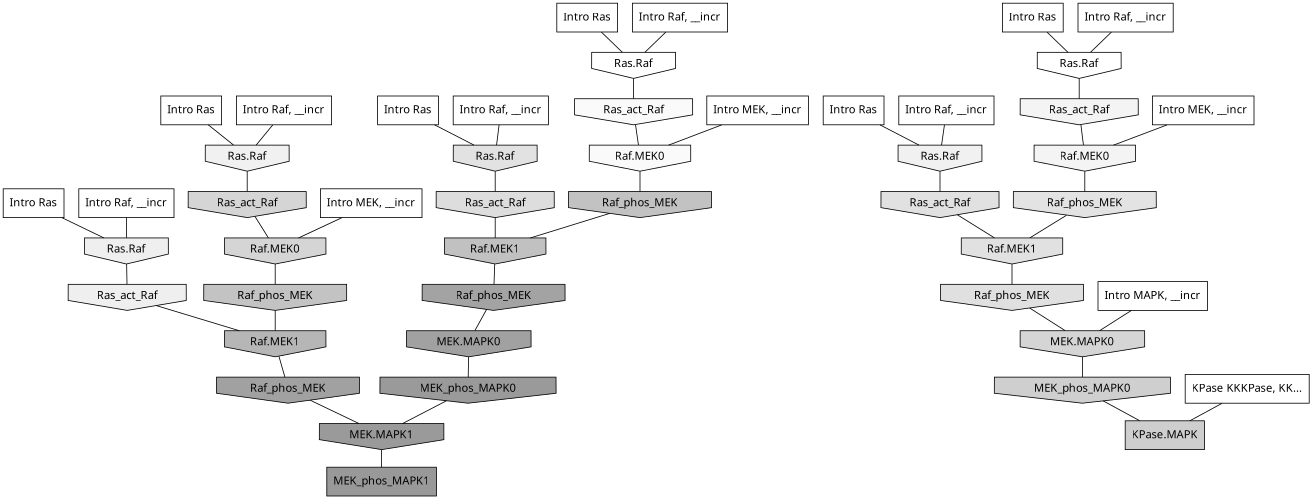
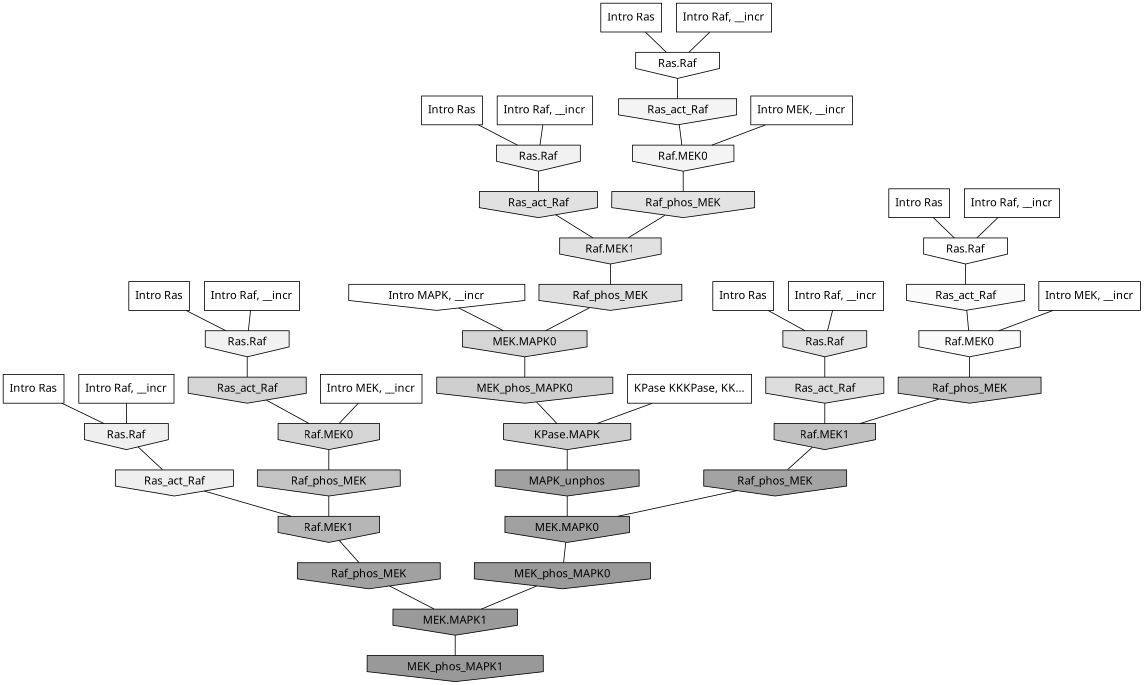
(1153, 296) -> (437, 296)
(1165, 435) -> (567, 435)
(382, 482) -> (455, 667)
none -> (567, 482)
